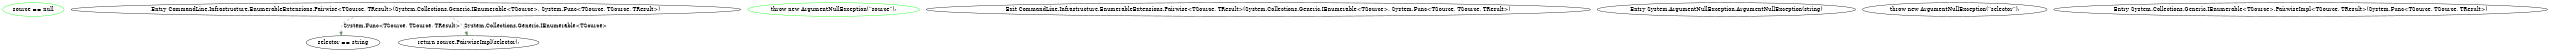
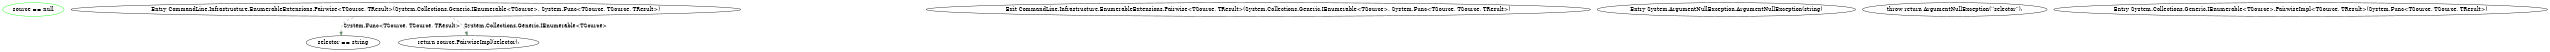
(834, 10) -> none
(1955, 10) -> (1955, 10)
